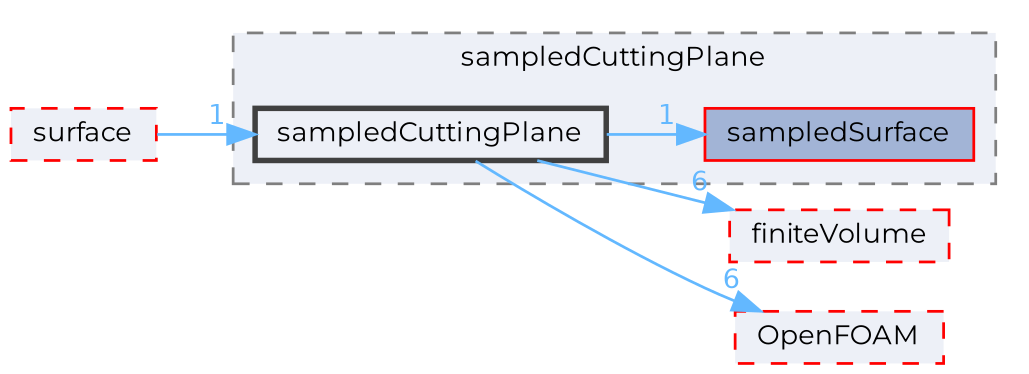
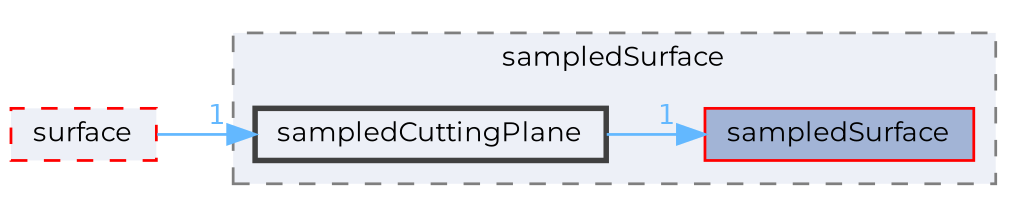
(614, 59) -> (614, 59)
(839, 236) -> none
(839, 337) -> none
